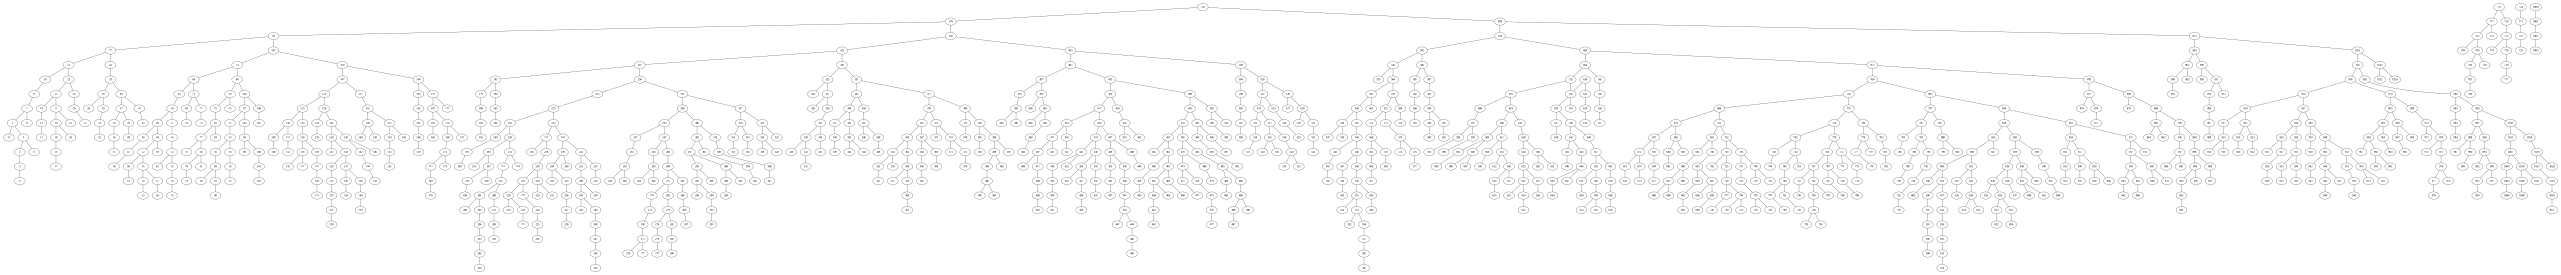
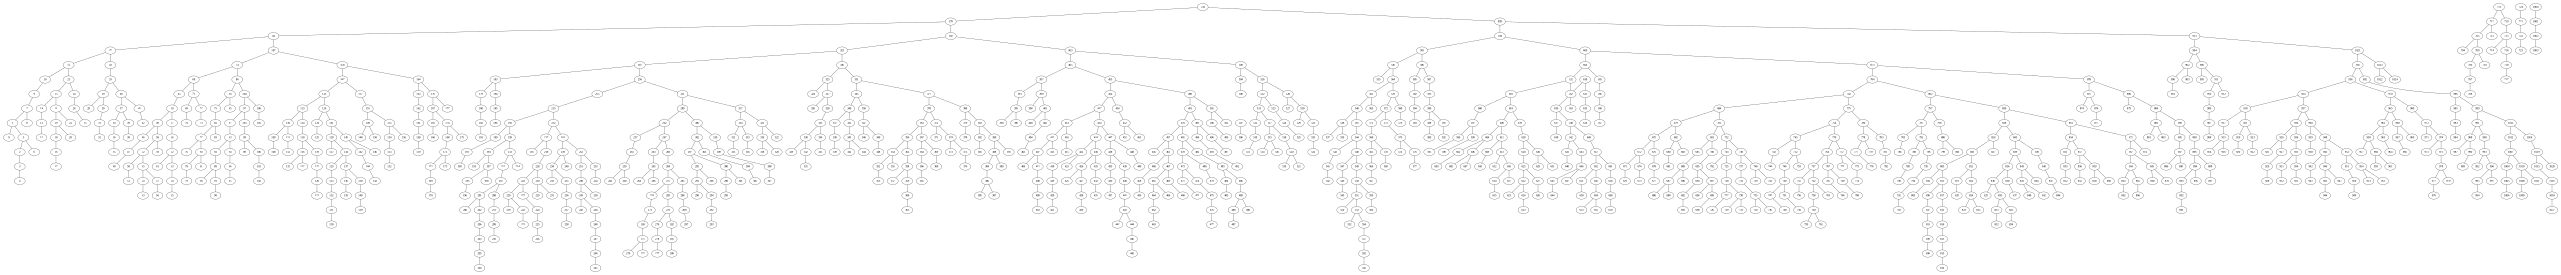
(1241, 109) -> none
